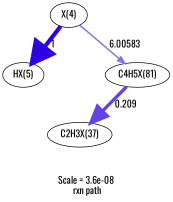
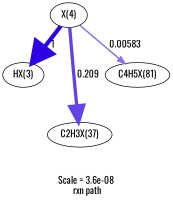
(124, 45) -> (124, 45)
(23, 75) -> (23, 75)
(115, 99) -> (73, 67)
